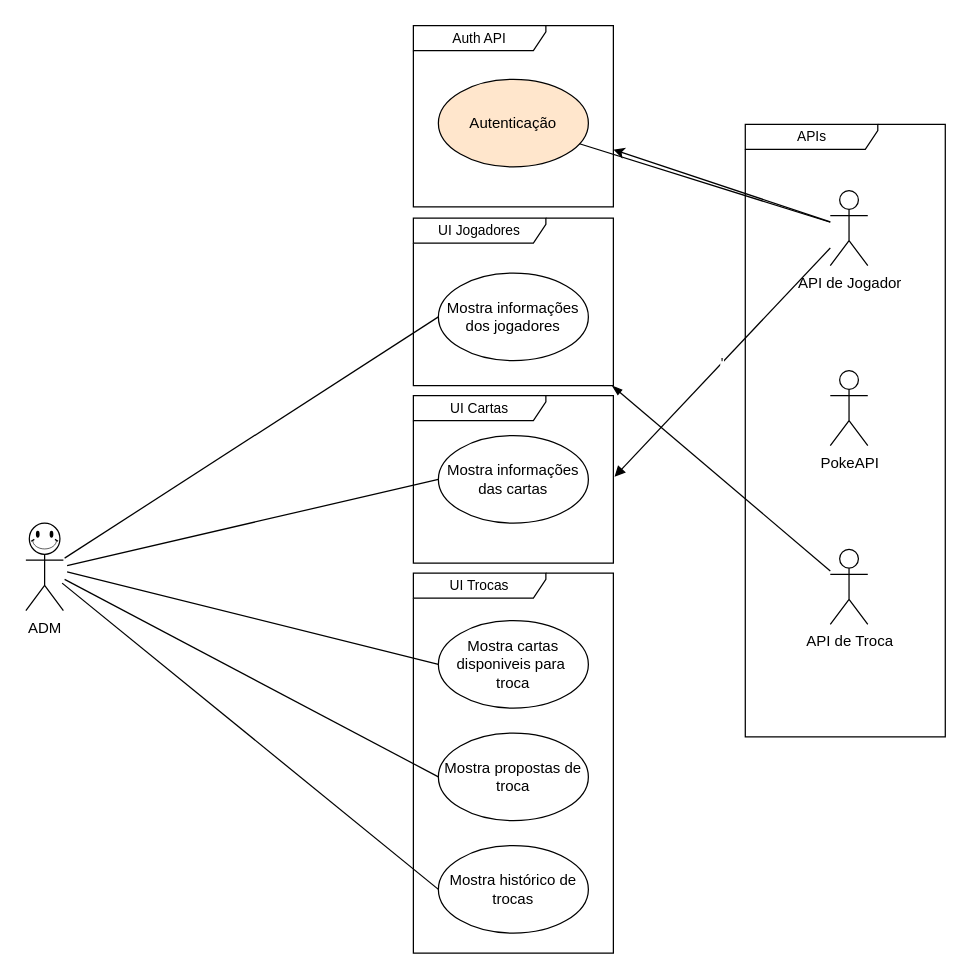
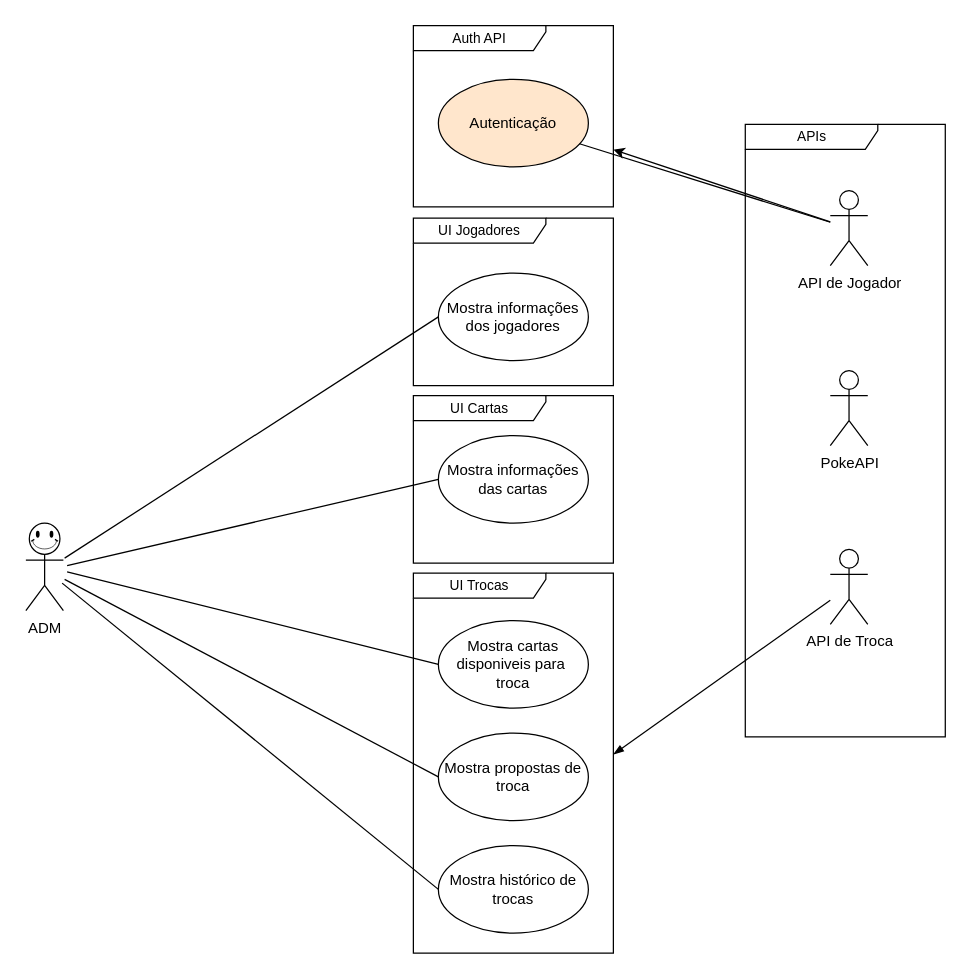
(726, 359) -> none
(724, 481) -> (725, 675)
